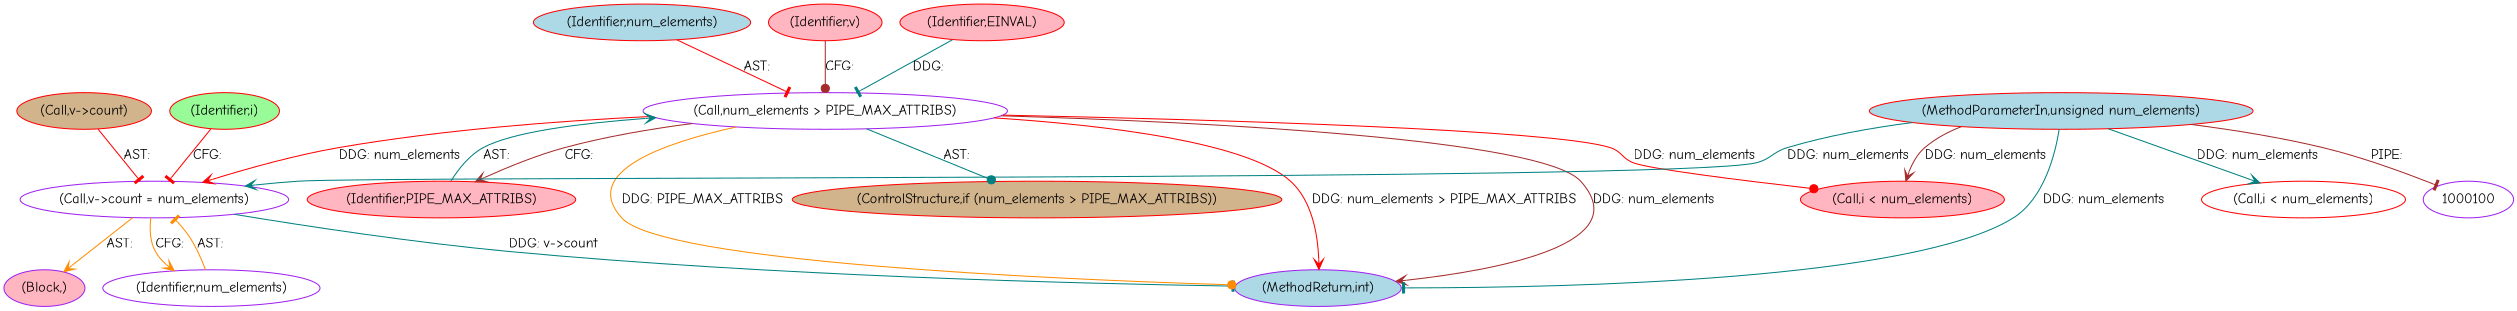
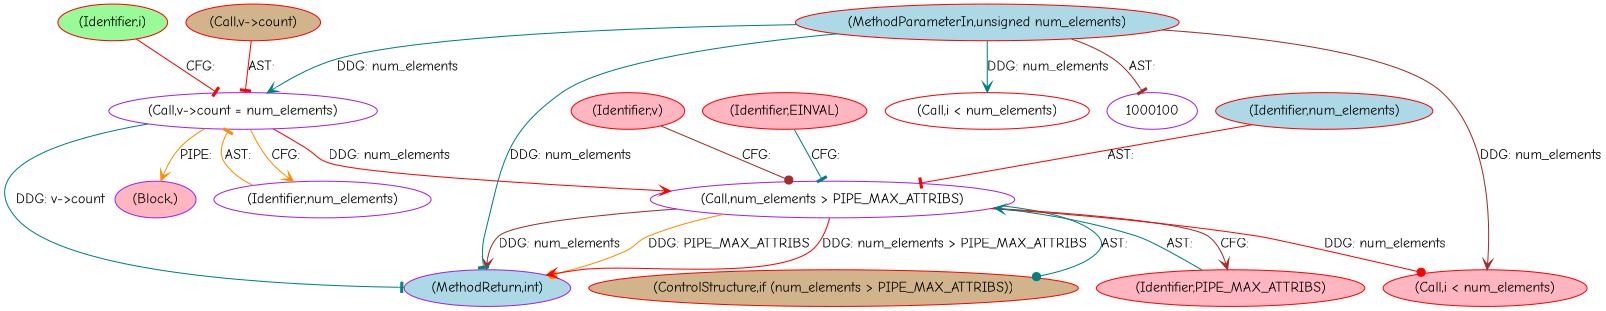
(931, 67) -> (828, 155)
(430, 134) -> (461, 178)
(2389, 155) -> (1145, 67)
(122, 244) -> (198, 155)
